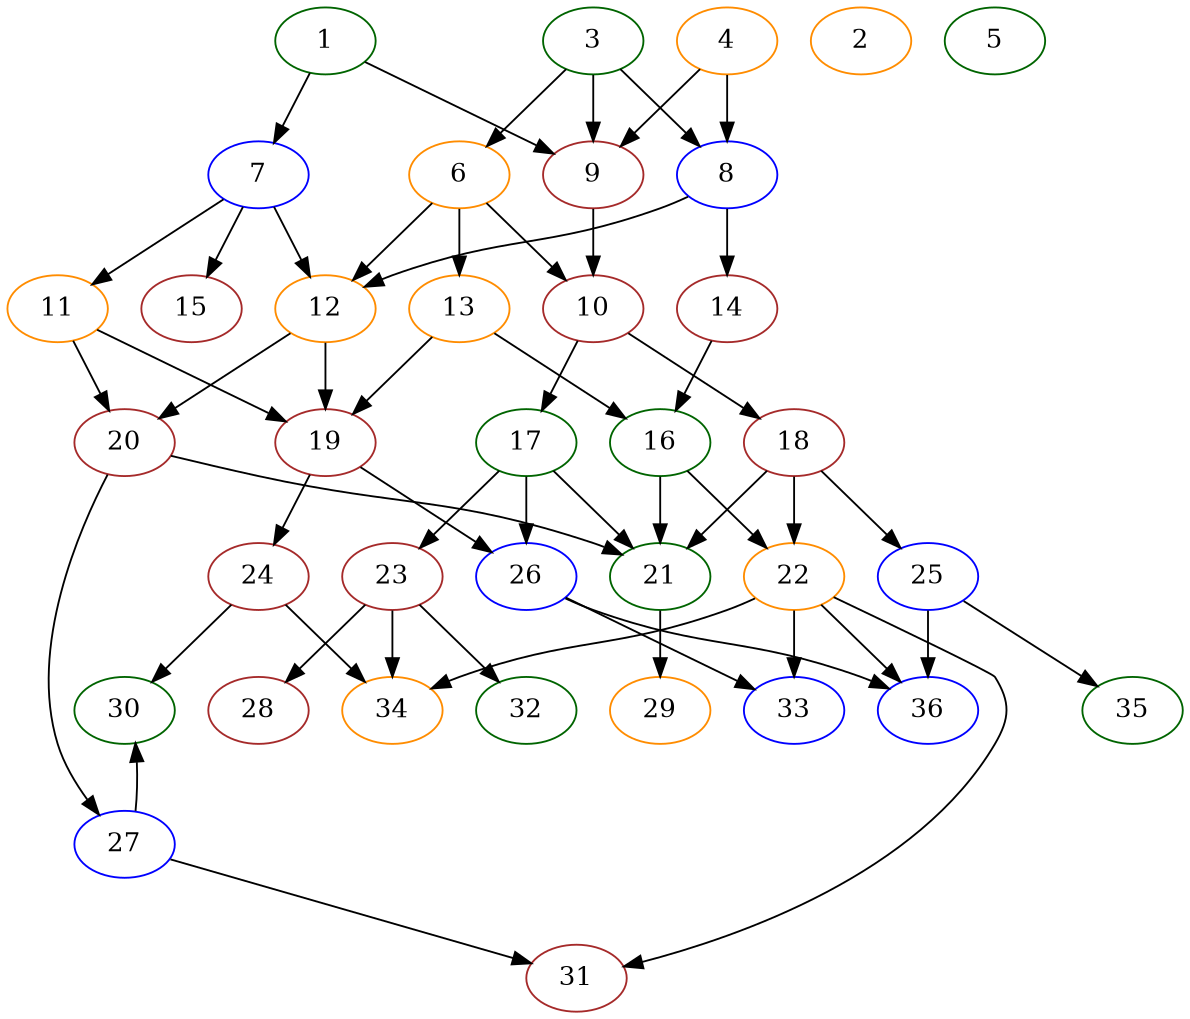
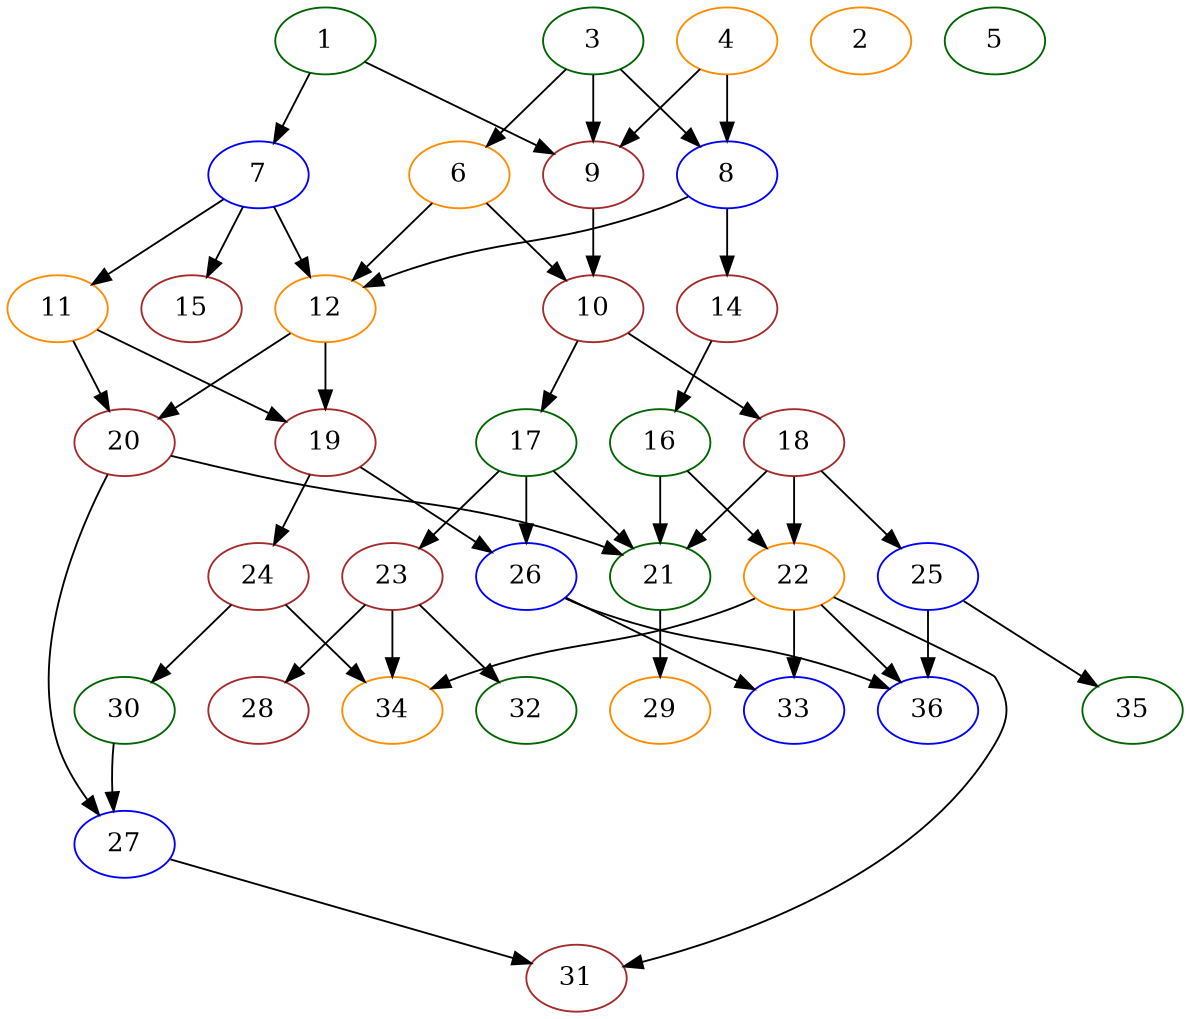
(459, 309) -> none
(137, 787) -> (112, 768)
